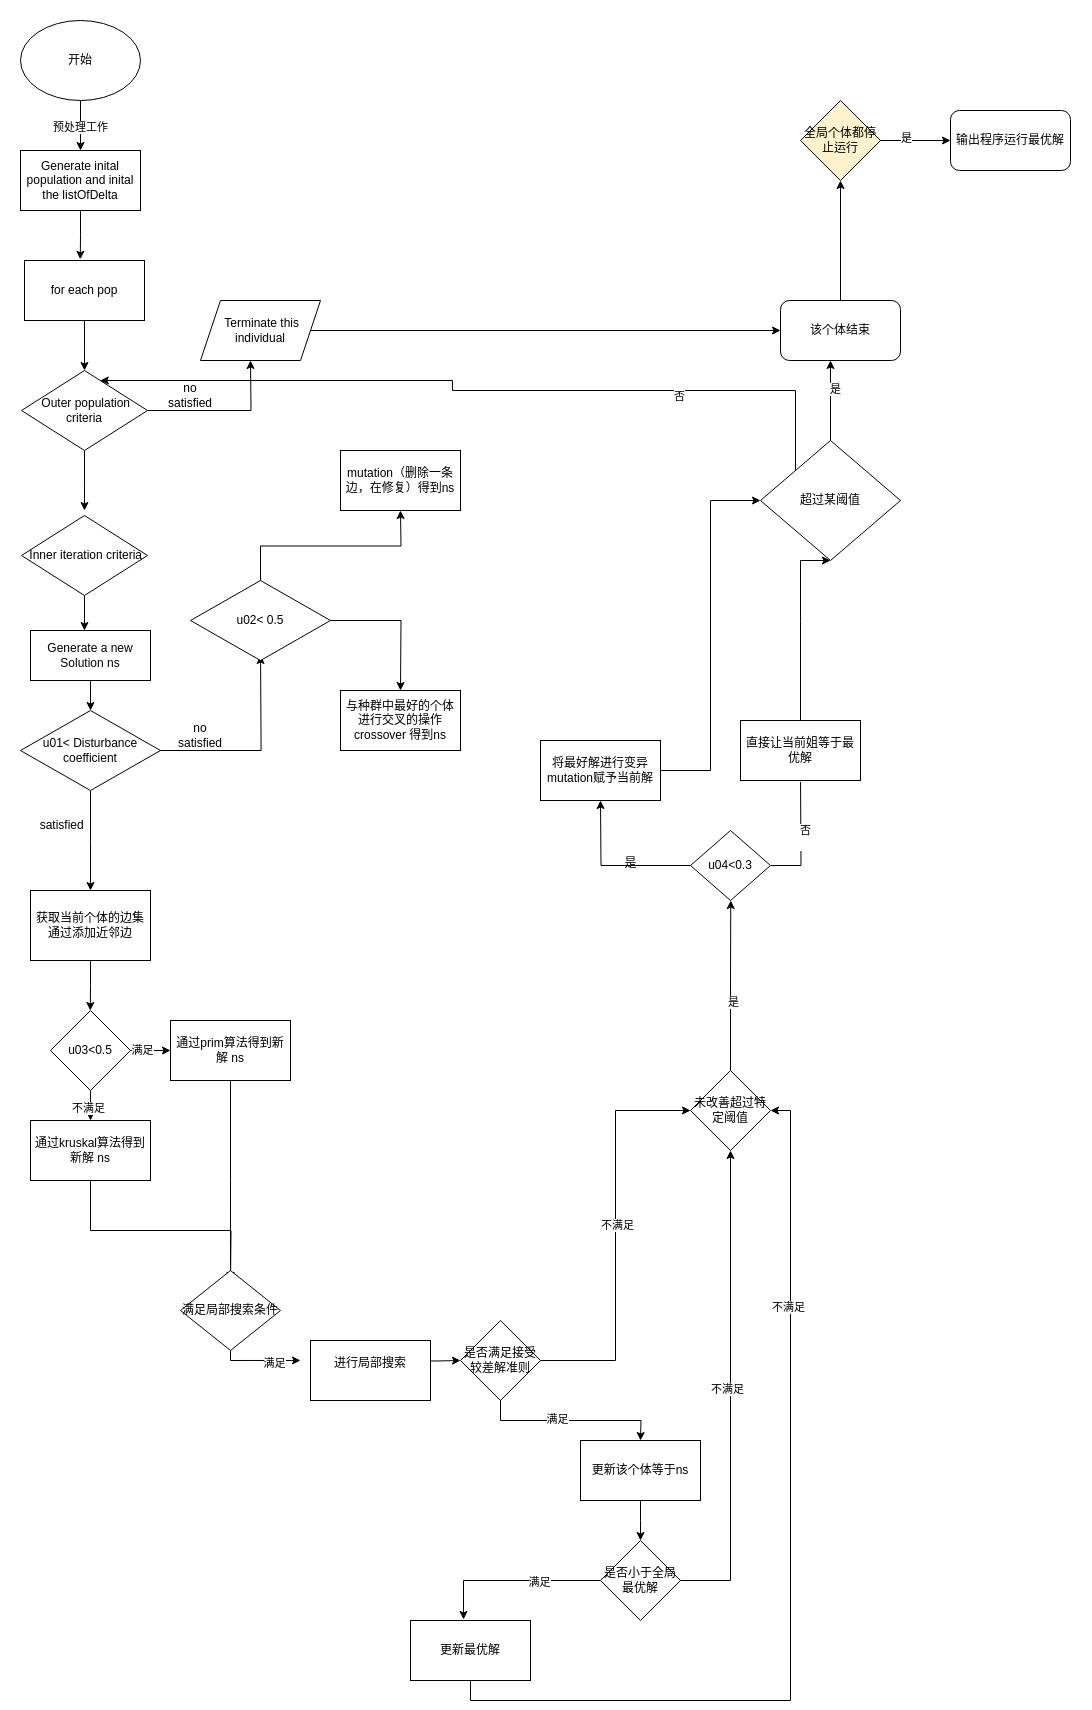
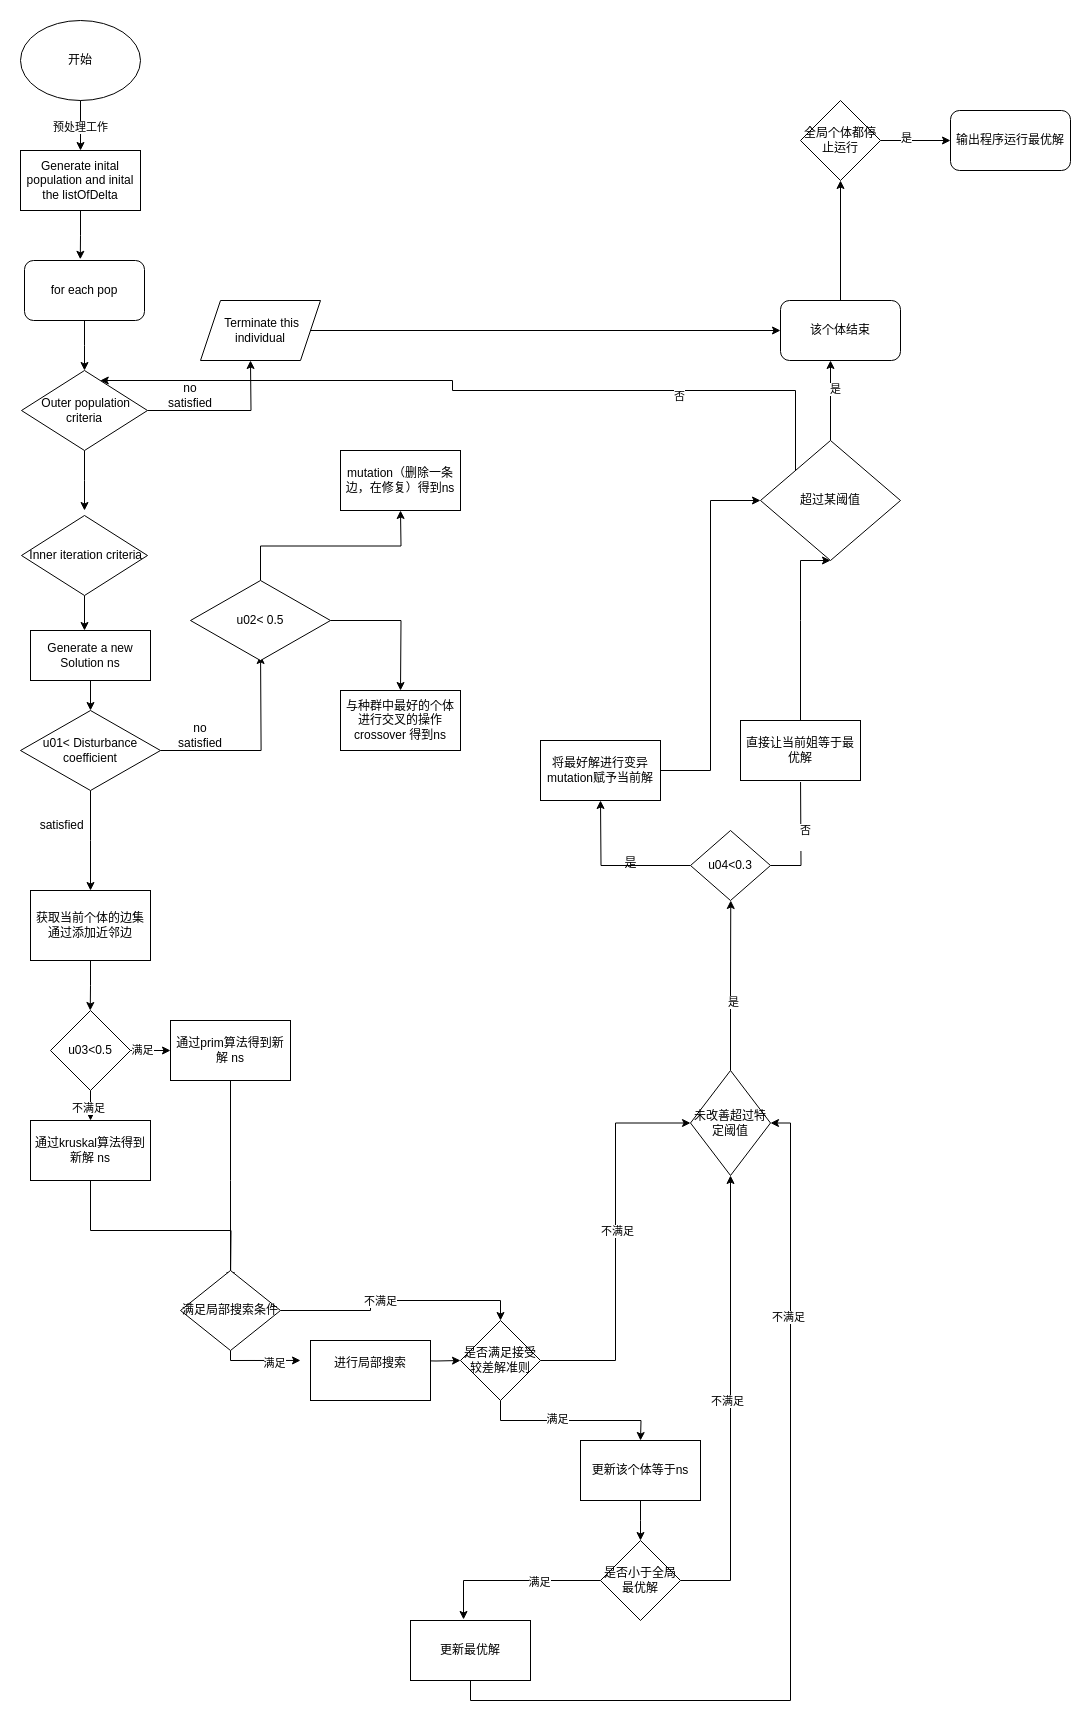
(841, 141) -> (841, 141)
(85, 291) -> (85, 291)
(731, 1111) -> (731, 1123)
none -> (392, 1301)
